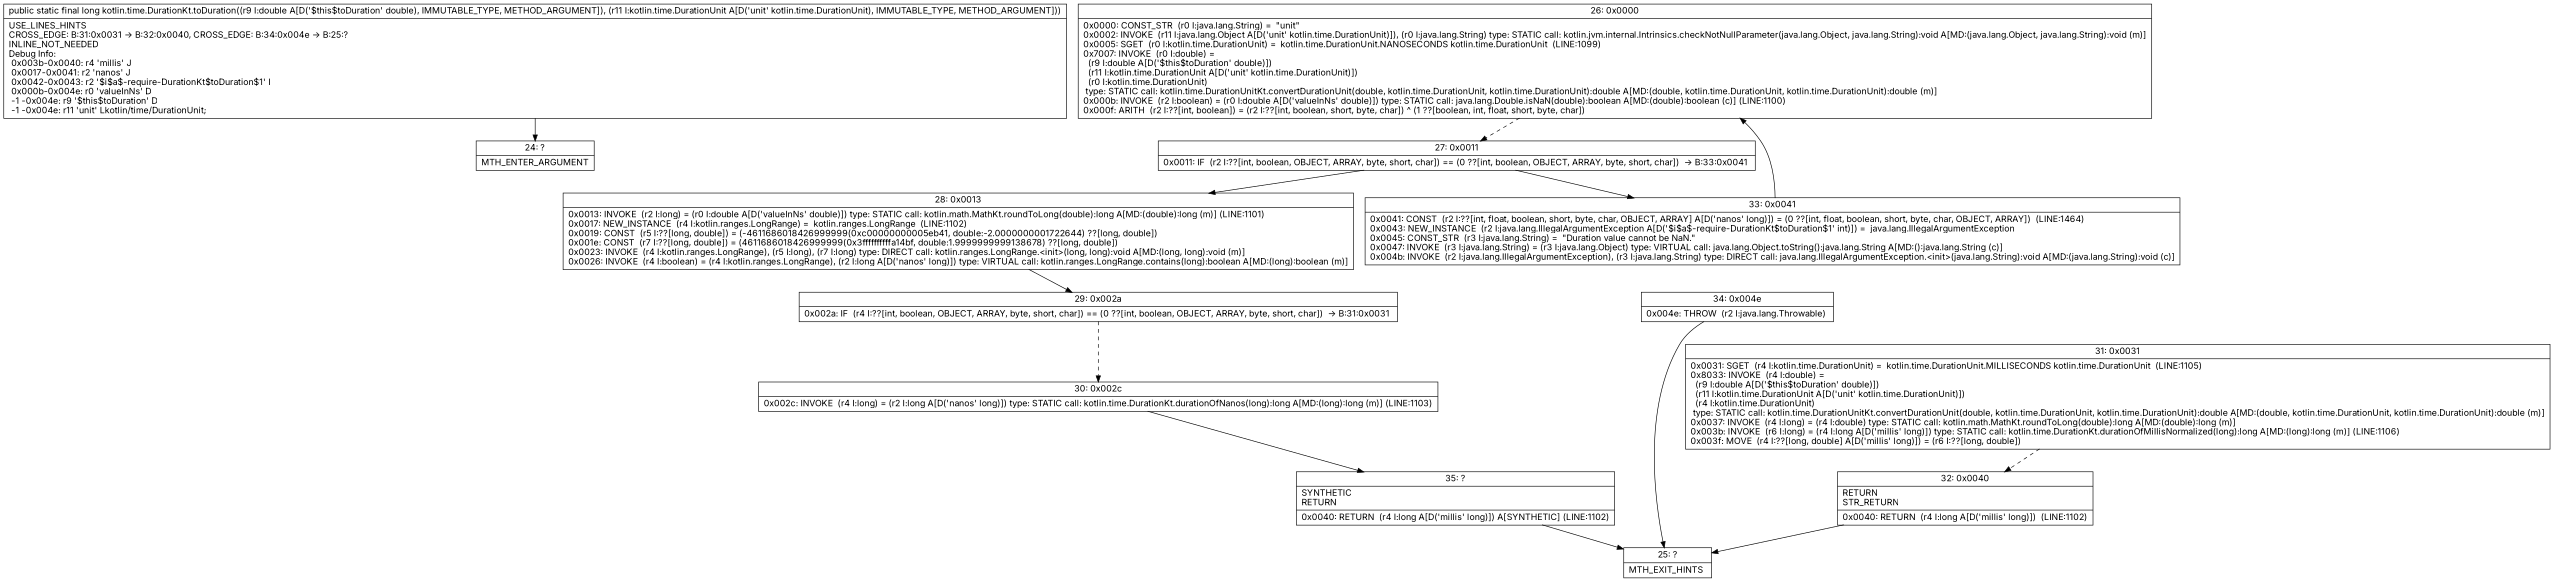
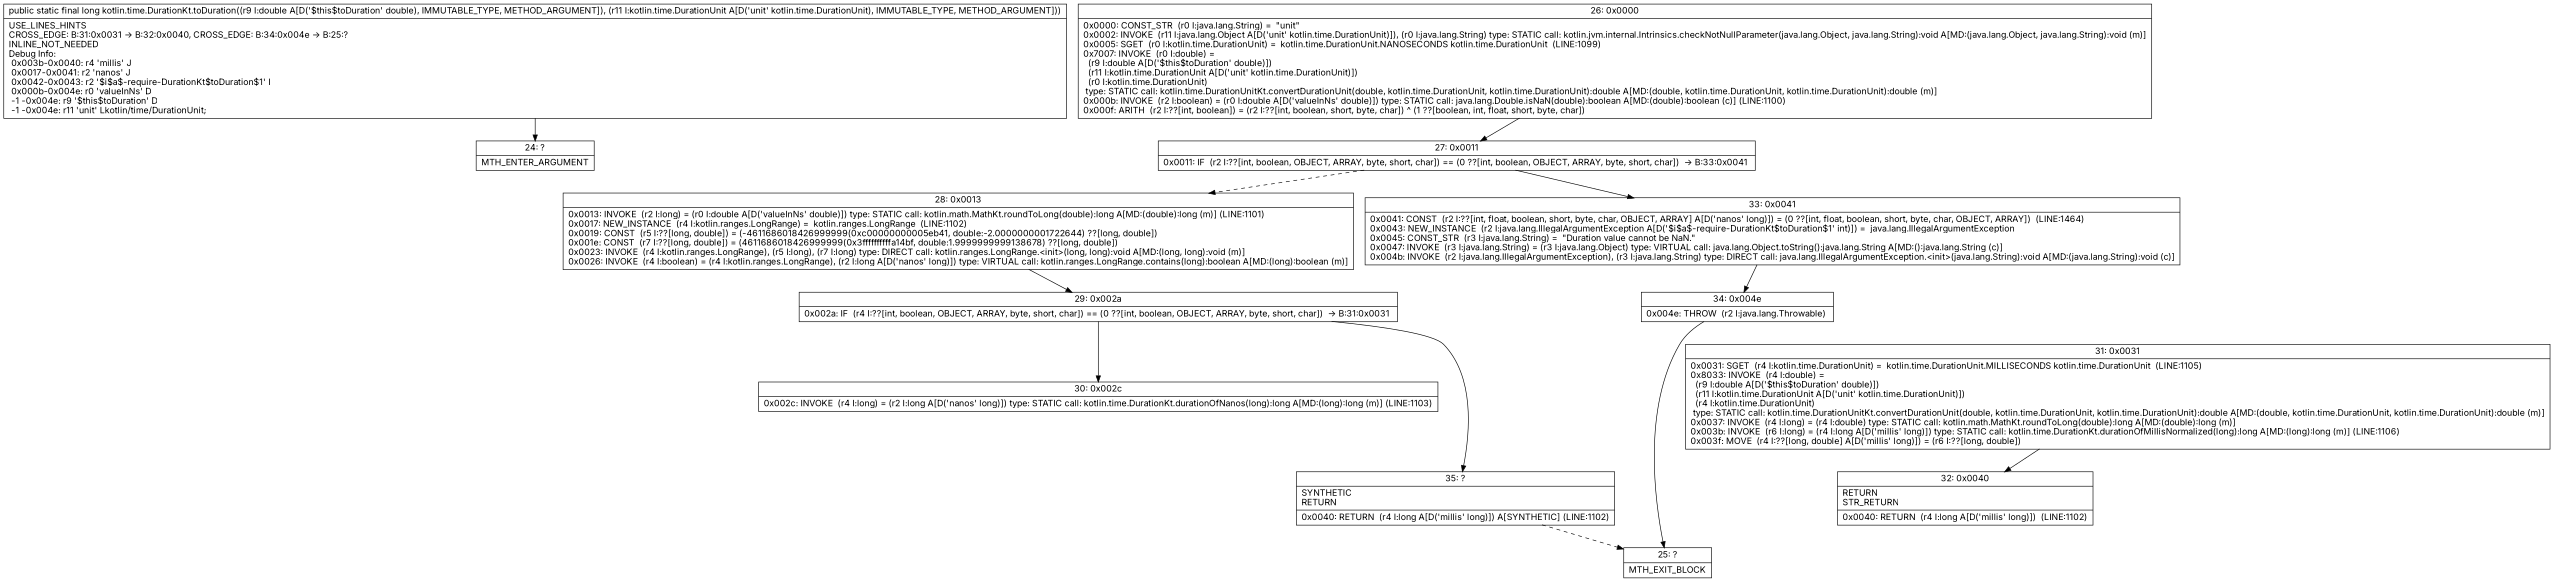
(1503, 128) -> (1503, 128)
(1768, 157) -> (1752, 276)
(1290, 181) -> (1290, 181)
(1098, 349) -> (1098, 349)
(1253, 441) -> (1447, 349)
(2025, 459) -> (2025, 459)
(1580, 536) -> (1580, 536)
(1781, 538) -> none
(1666, 570) -> (1668, 570)
